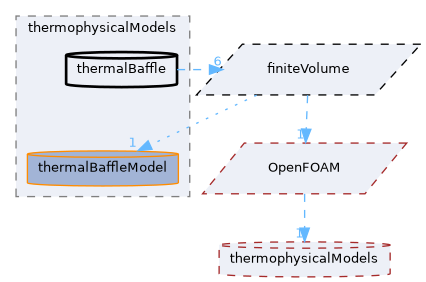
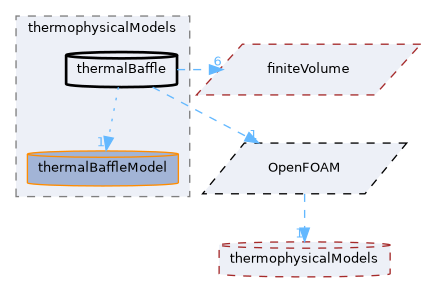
(309, 70) -> (309, 70)
(307, 112) -> (200, 112)
(204, 120) -> (114, 112)
(305, 168) -> (305, 168)
